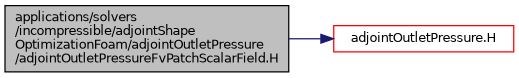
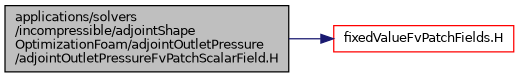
(424, 39) -> (424, 39)
